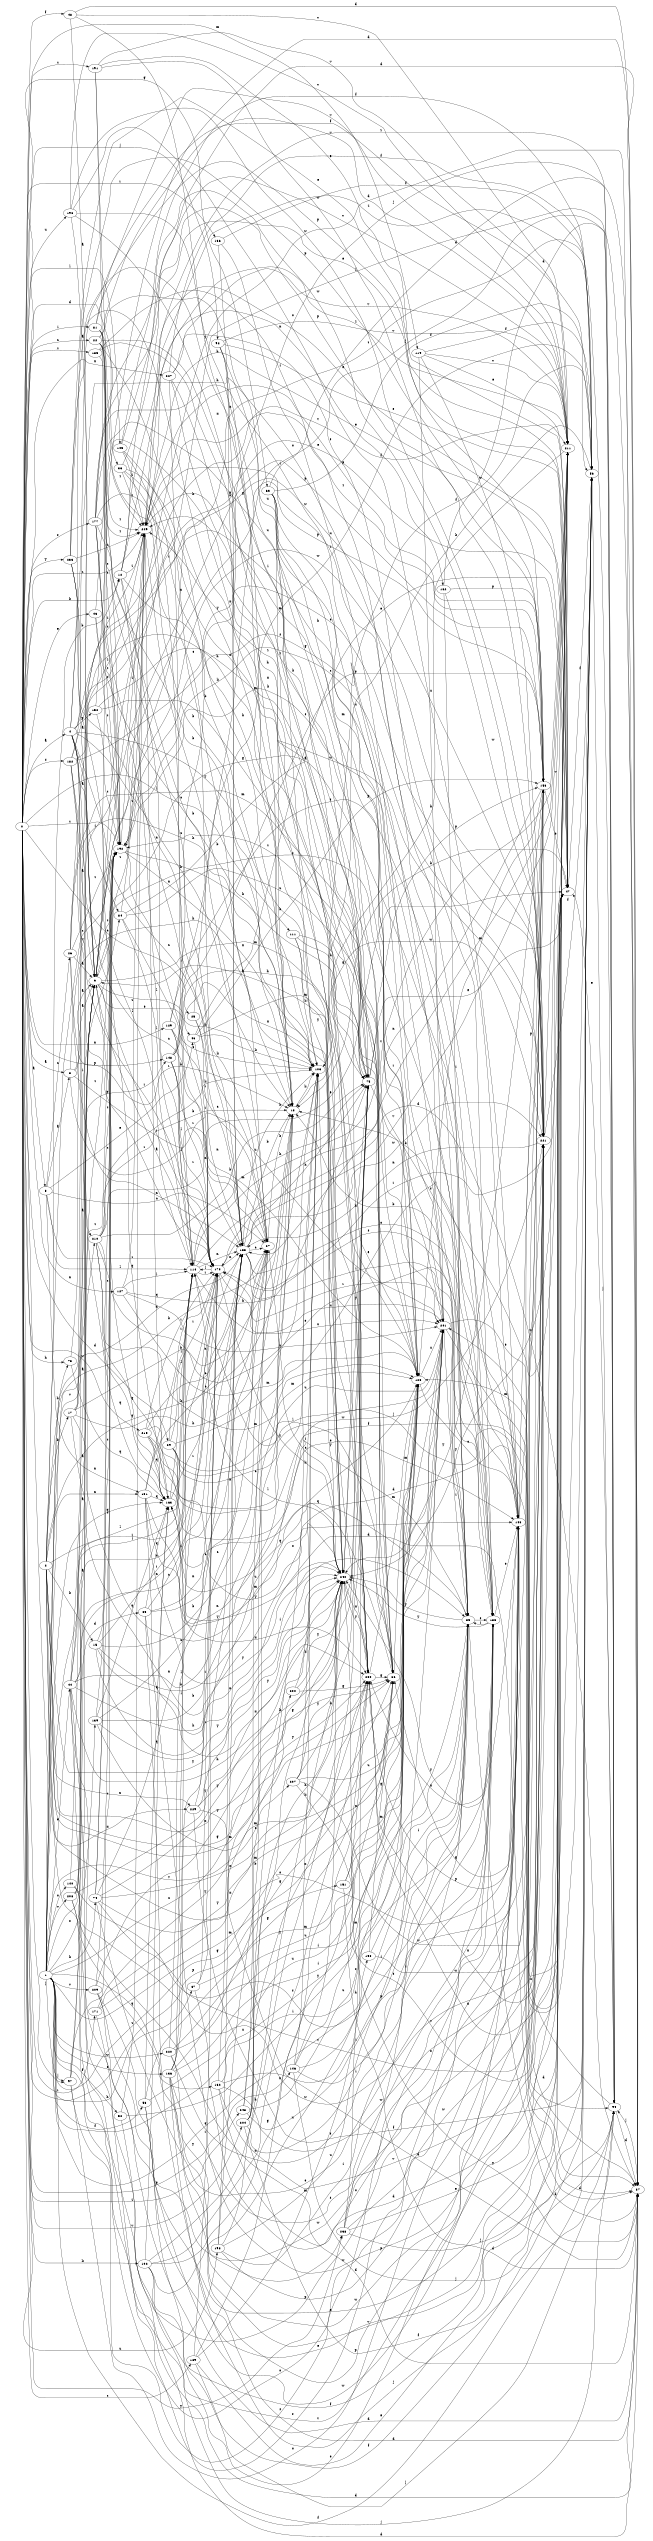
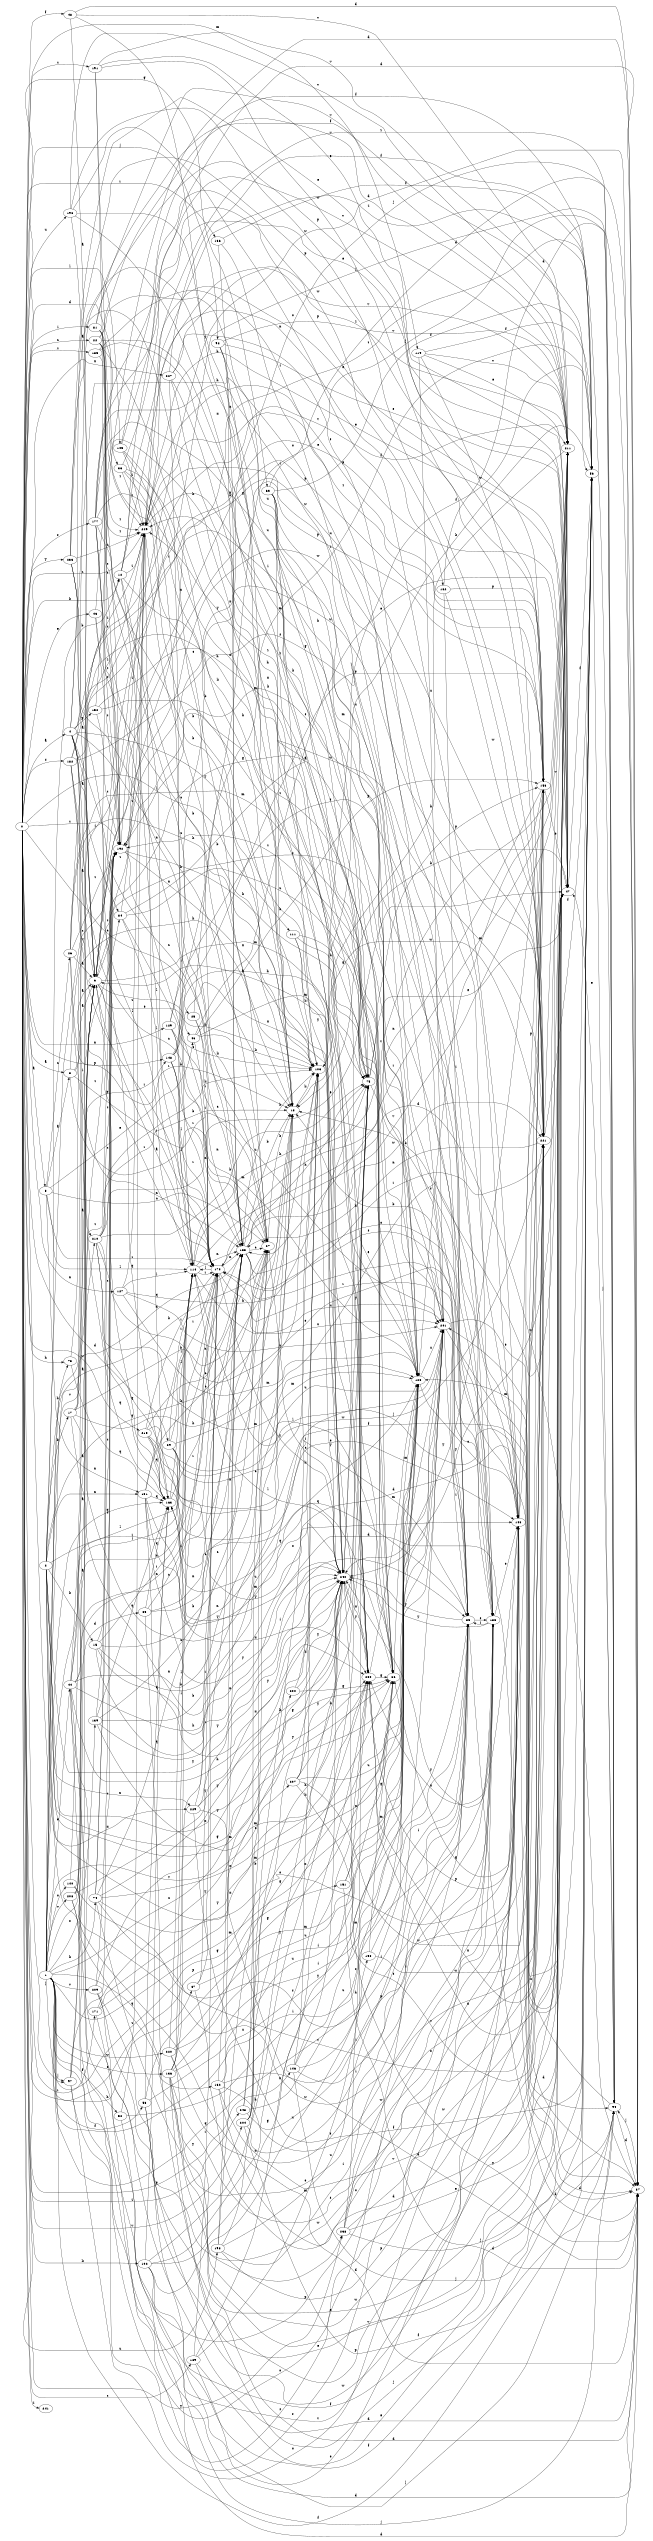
(331, 620) -> (331, 620)
(383, 756) -> (376, 975)
(496, 2111) -> none
none -> (46, 2409)
